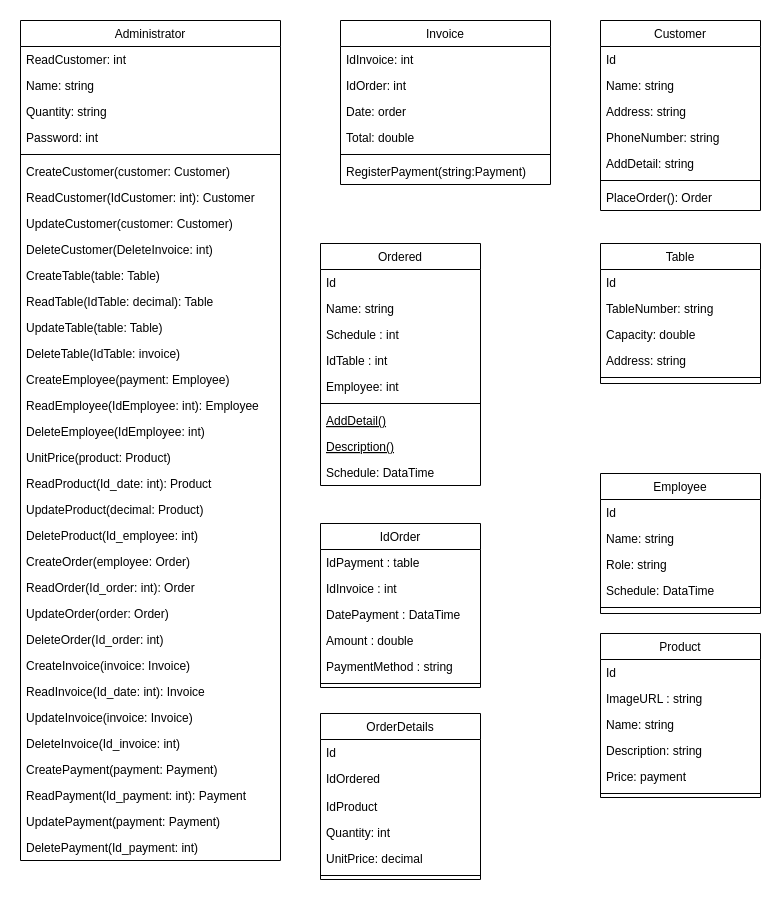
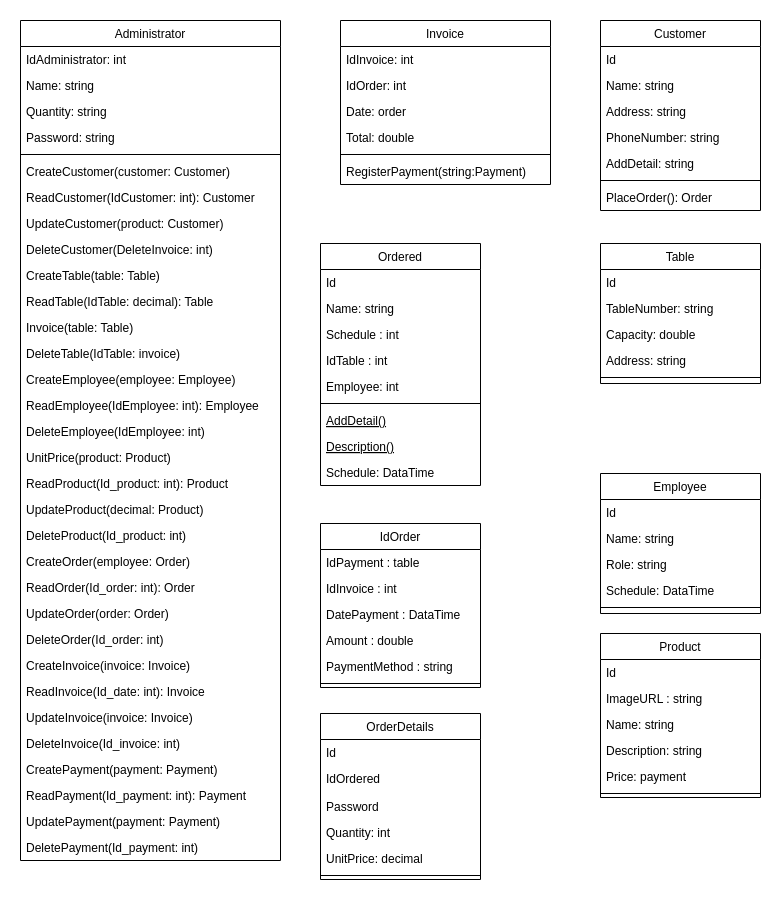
(78, 60) -> (85, 60)
(65, 138) -> (75, 138)
(137, 224) -> (134, 224)
(102, 328) -> (89, 328)
(131, 380) -> (132, 380)
(132, 484) -> (143, 484)
(122, 536) -> (121, 536)
(356, 807) -> (353, 807)
